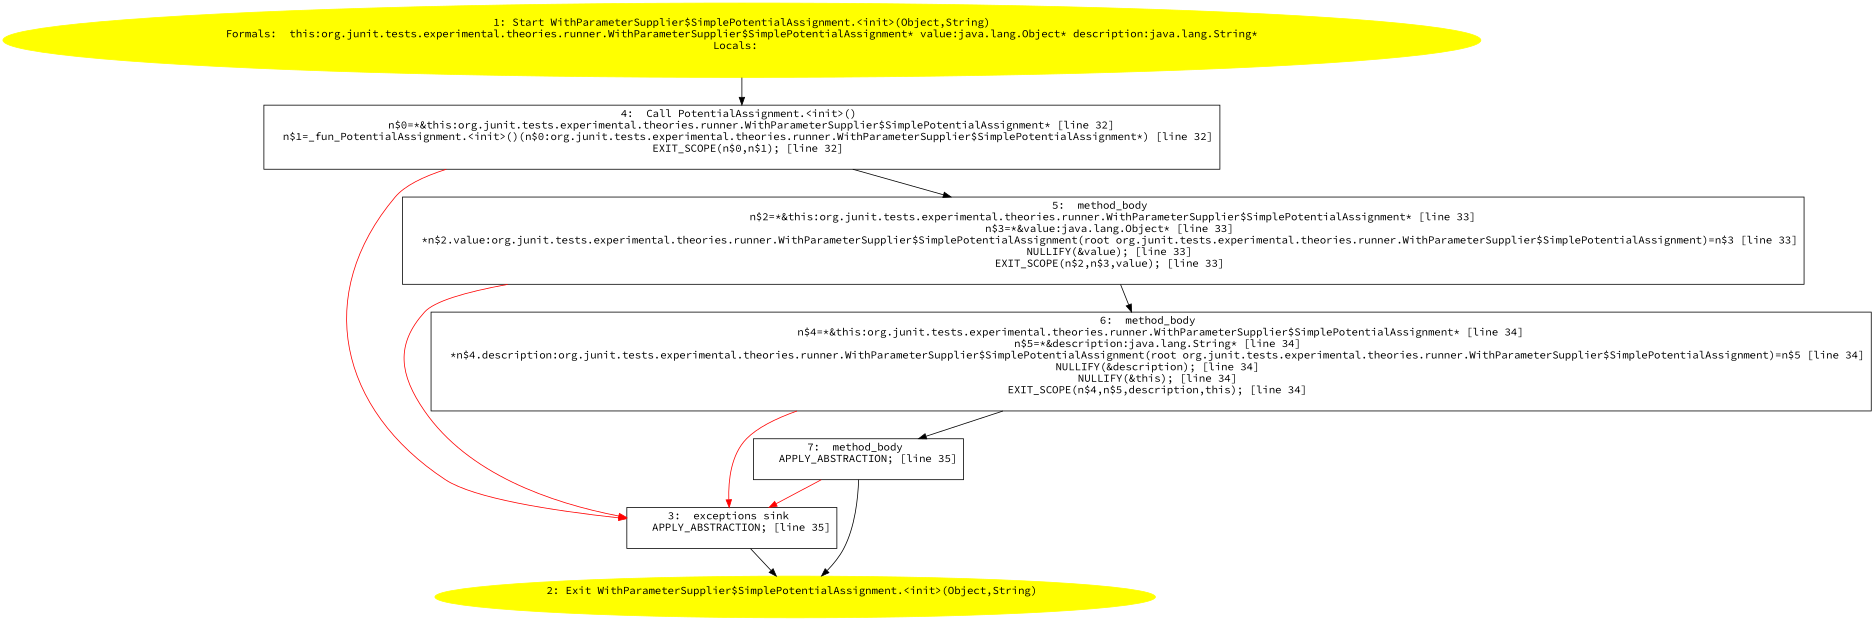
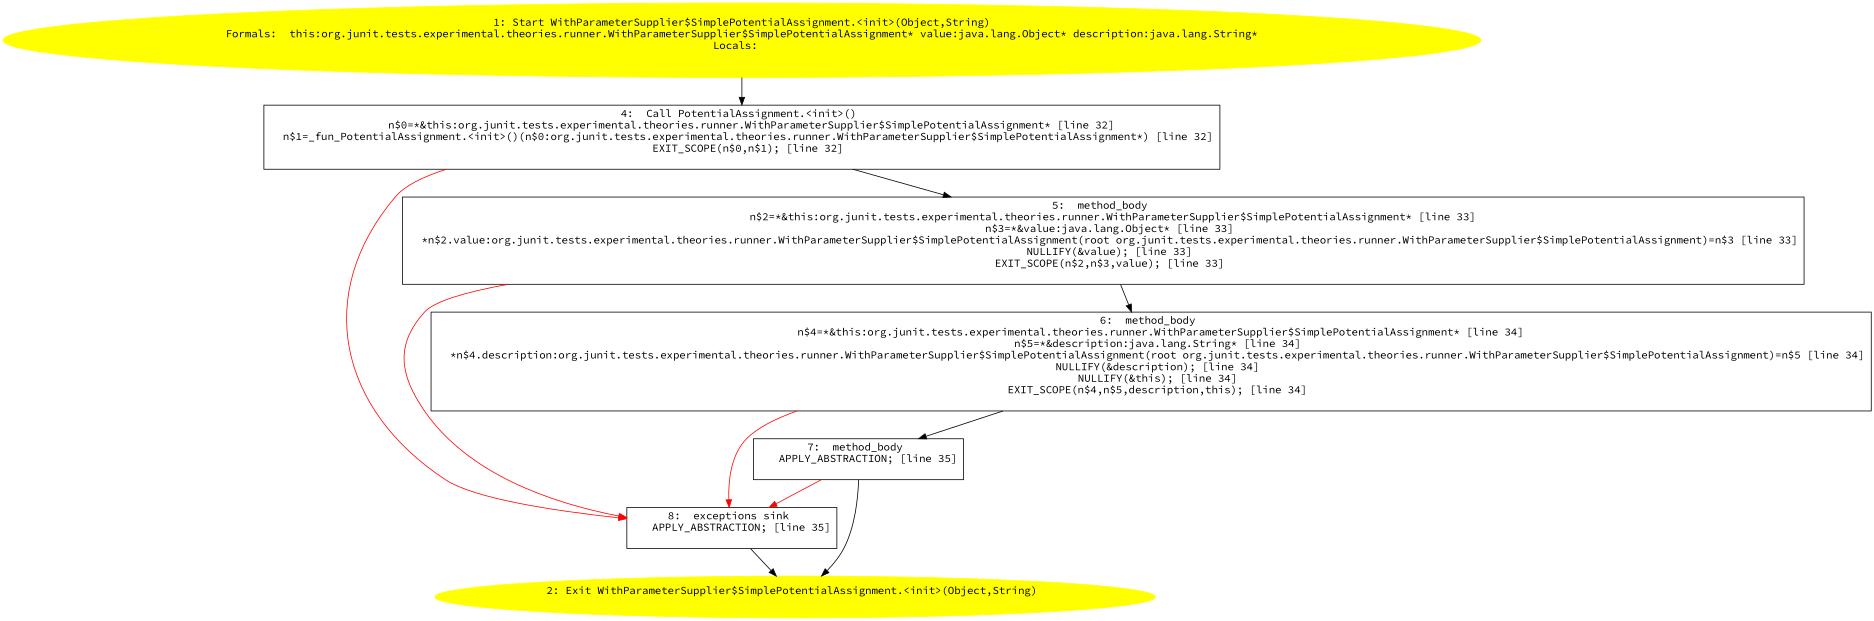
(732, 528) -> (732, 528)
